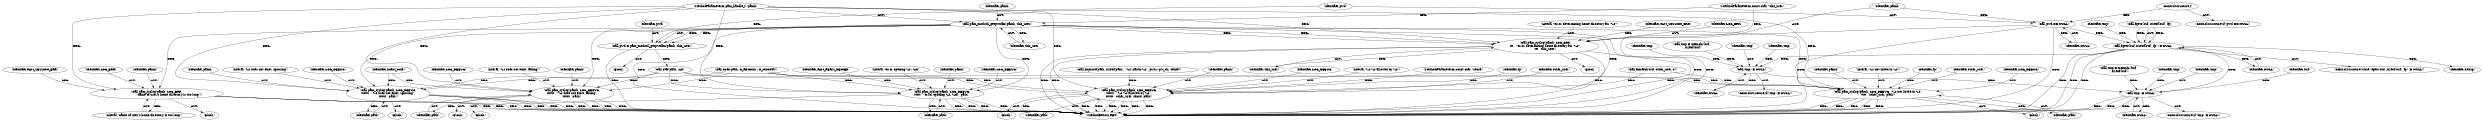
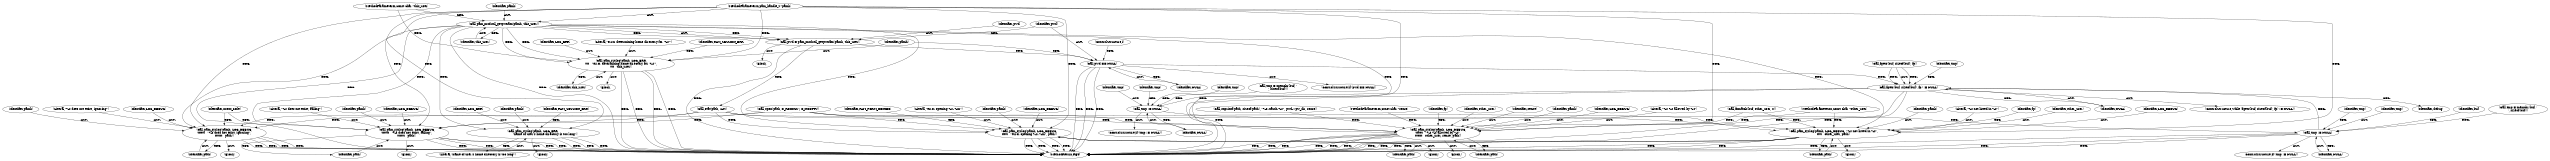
none -> (1333, 15)
(2199, 15) -> (1224, 74)
none -> (975, 51)
none -> (1525, 109)
none -> (1834, 109)
